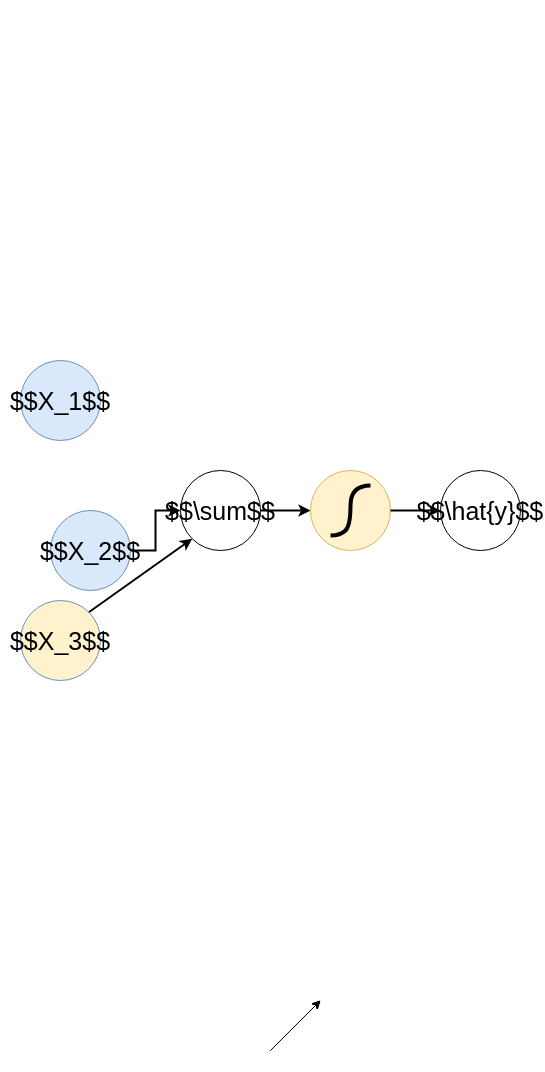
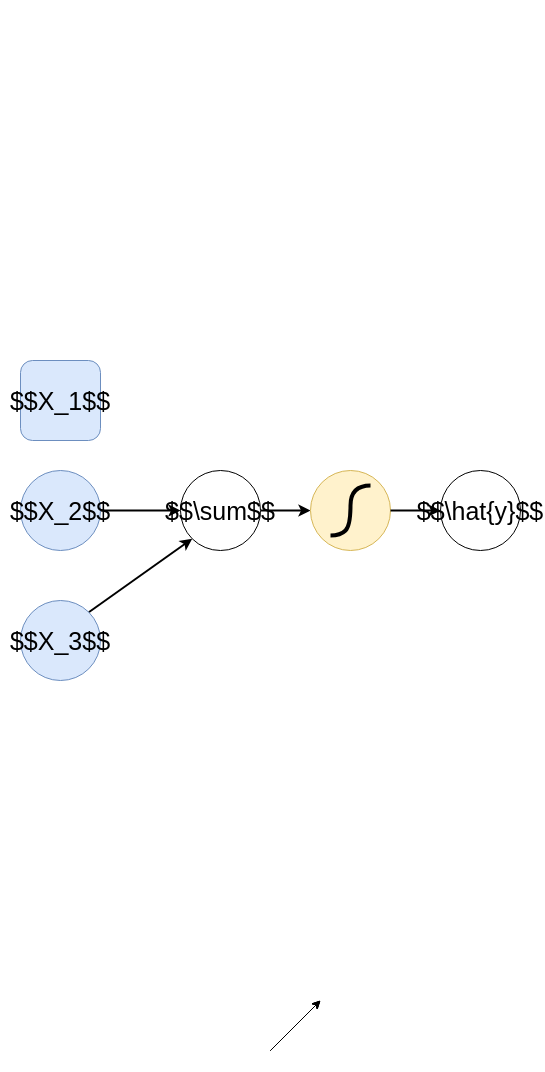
(61, 401) -> (61, 401)
(91, 551) -> (61, 511)
(61, 641) -> (61, 641)
